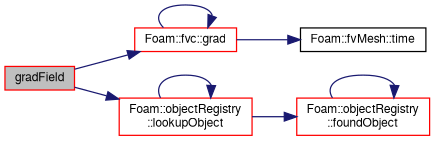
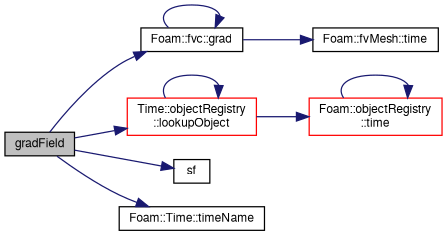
(186, 40) -> (192, 40)
(40, 78) -> (40, 144)
(186, 117) -> (192, 117)
(363, 117) -> (376, 117)
none -> (192, 171)
none -> (192, 219)
